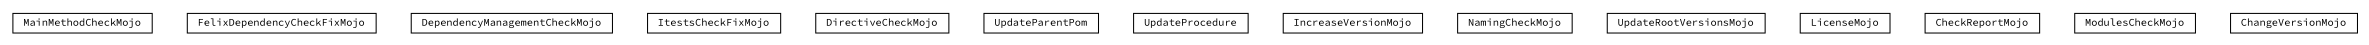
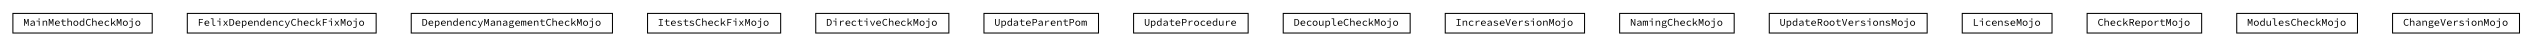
none -> (1346, 23)
